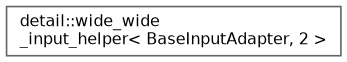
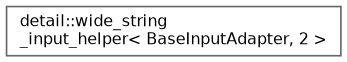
(174, 31) -> (174, 31)
